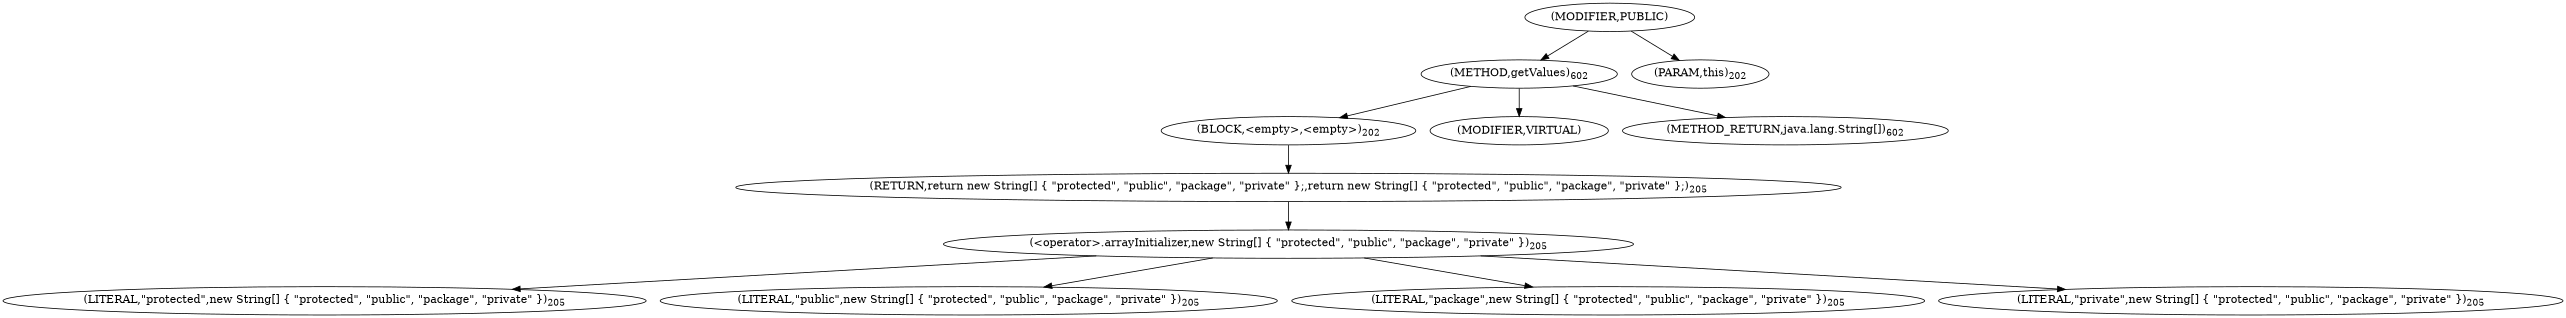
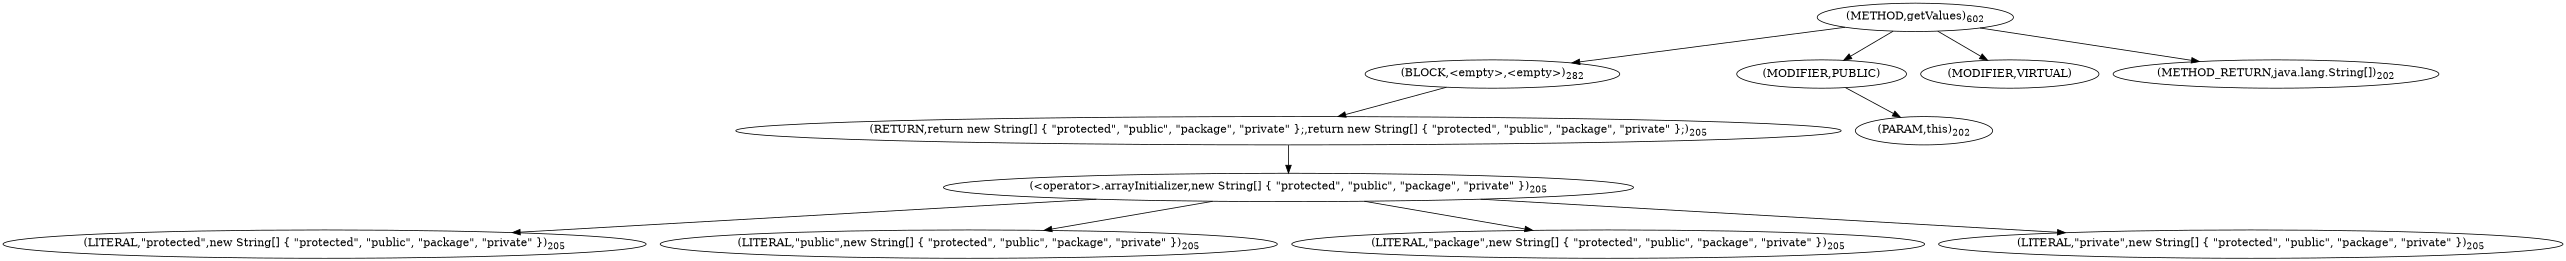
(1568, 44) -> (1872, 44)
(1371, 130) -> (1575, 73)
(1895, 130) -> (2386, 73)
